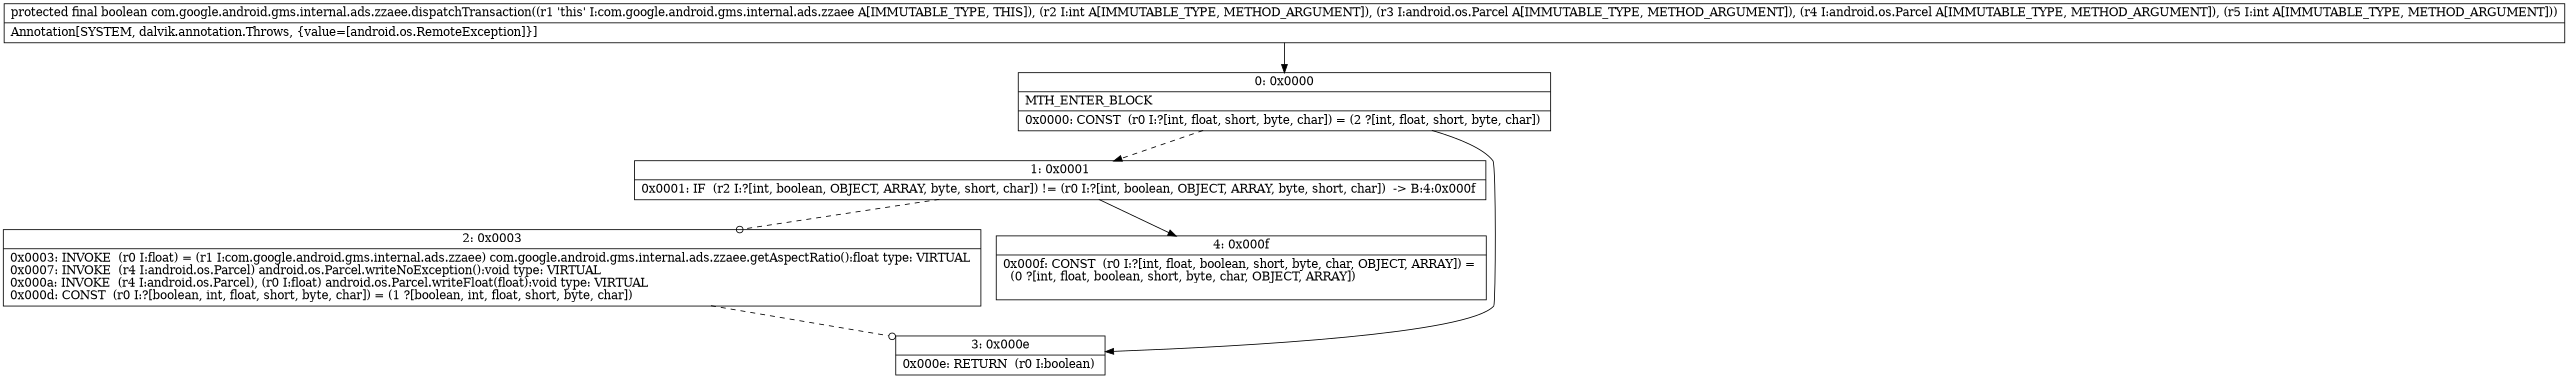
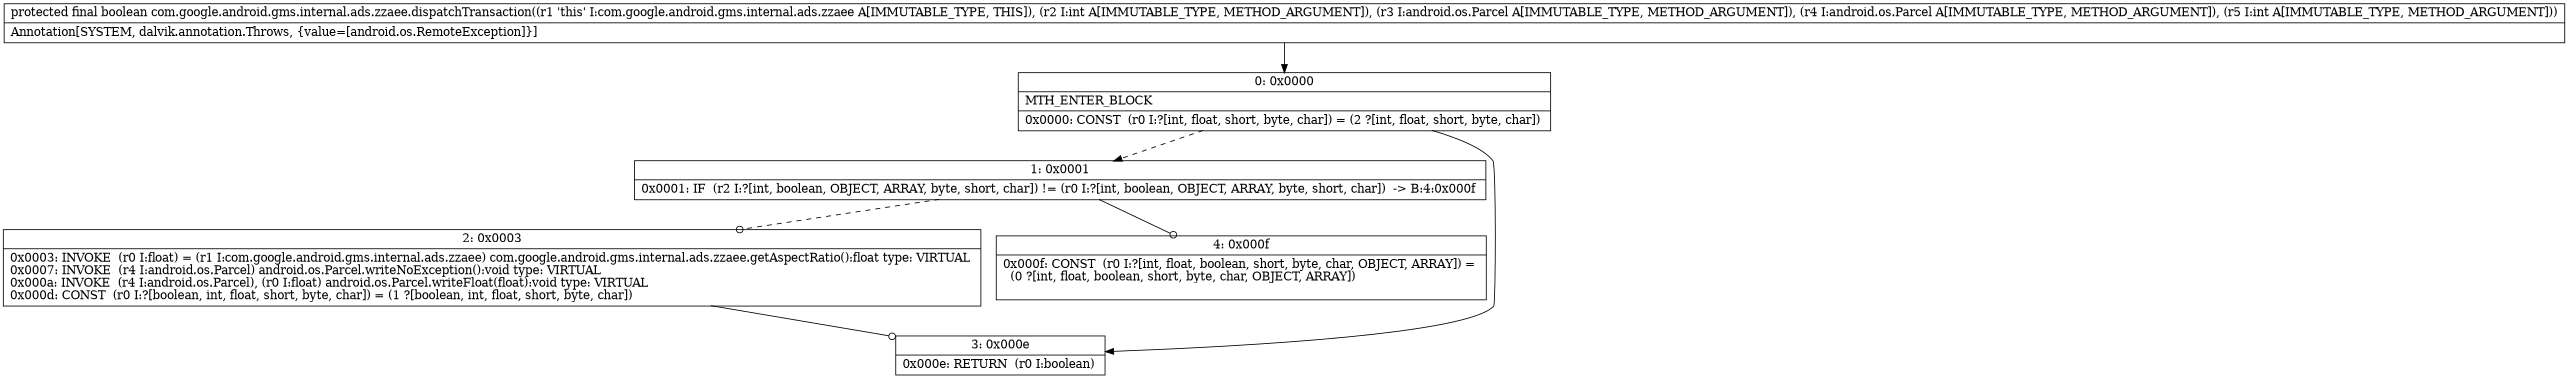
(1135, 216) -> (1135, 216)
(800, 321) -> (800, 321)
